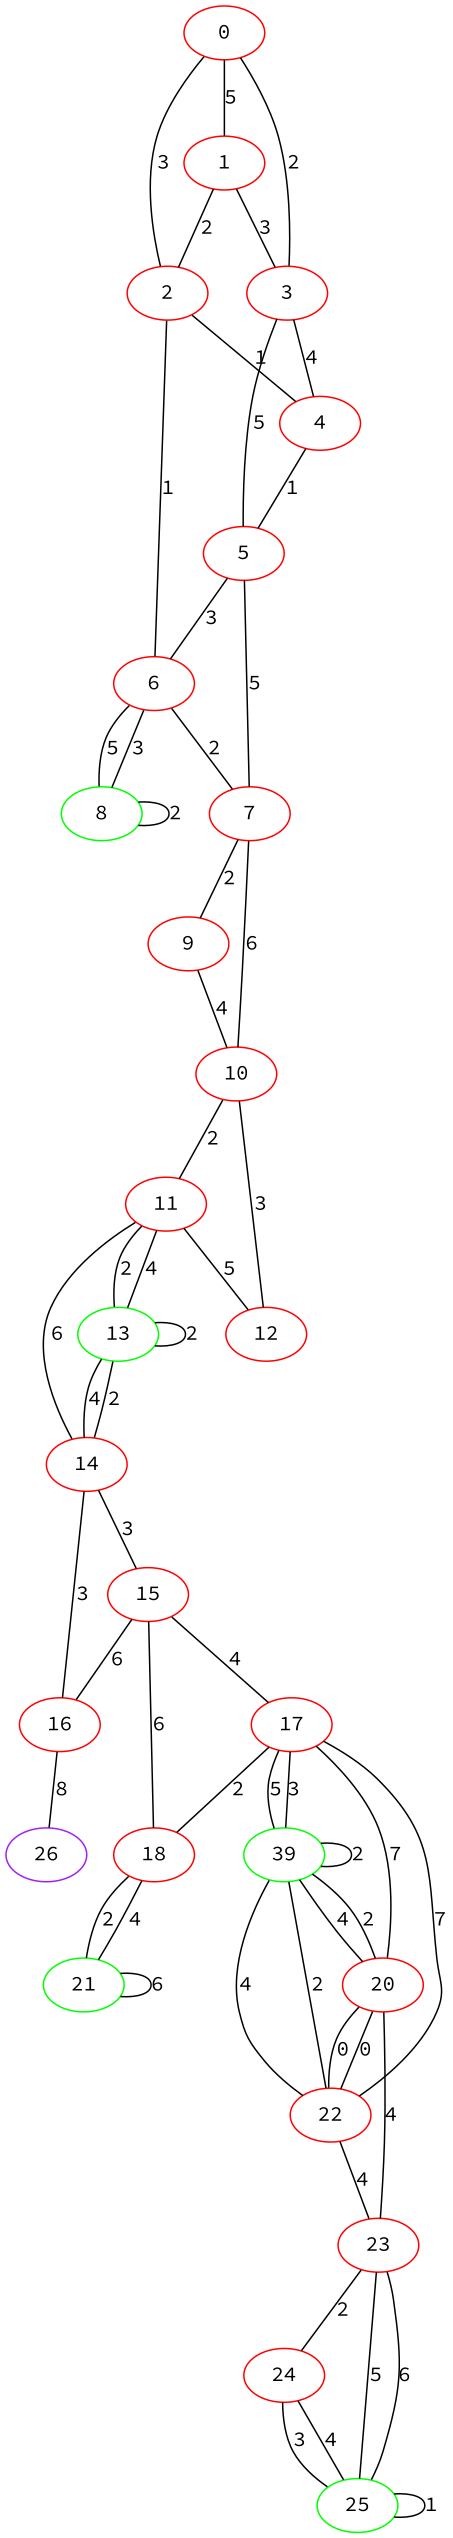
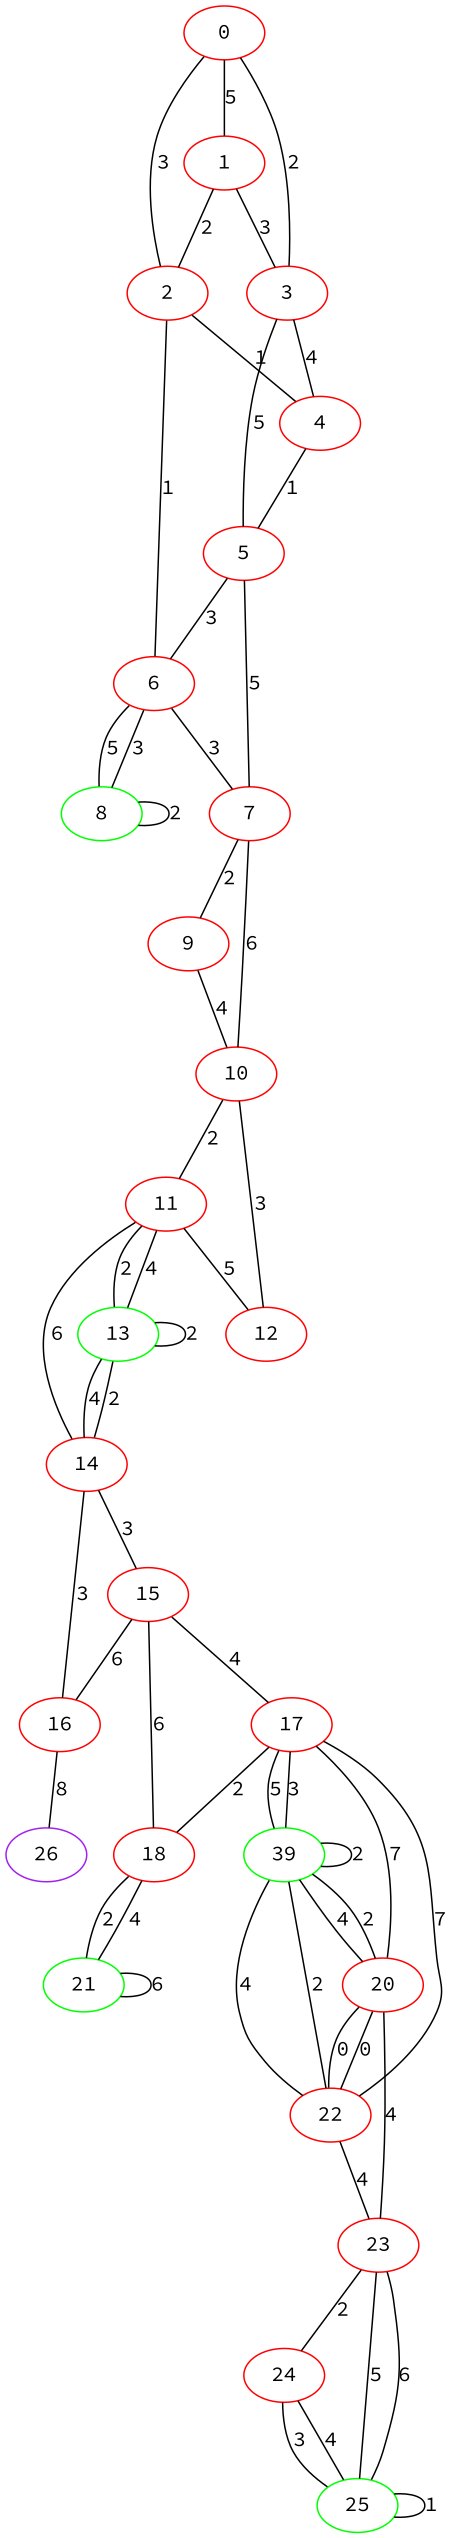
(215, 749) -> (215, 749)
